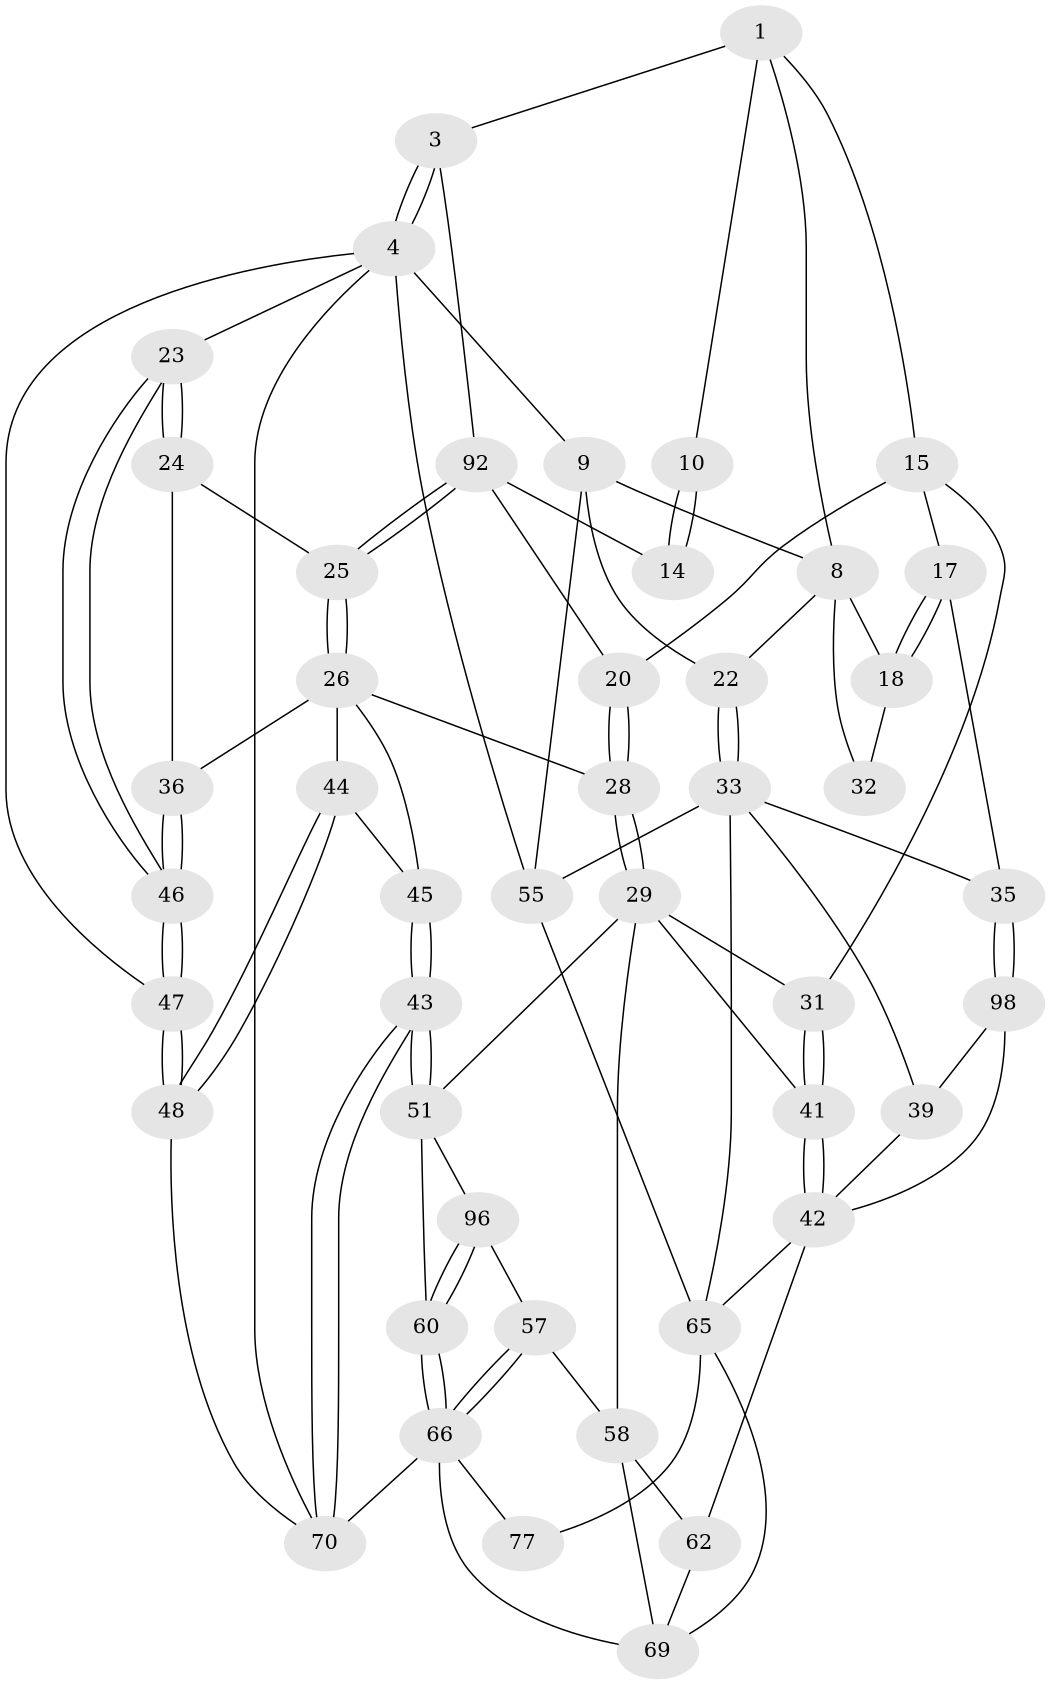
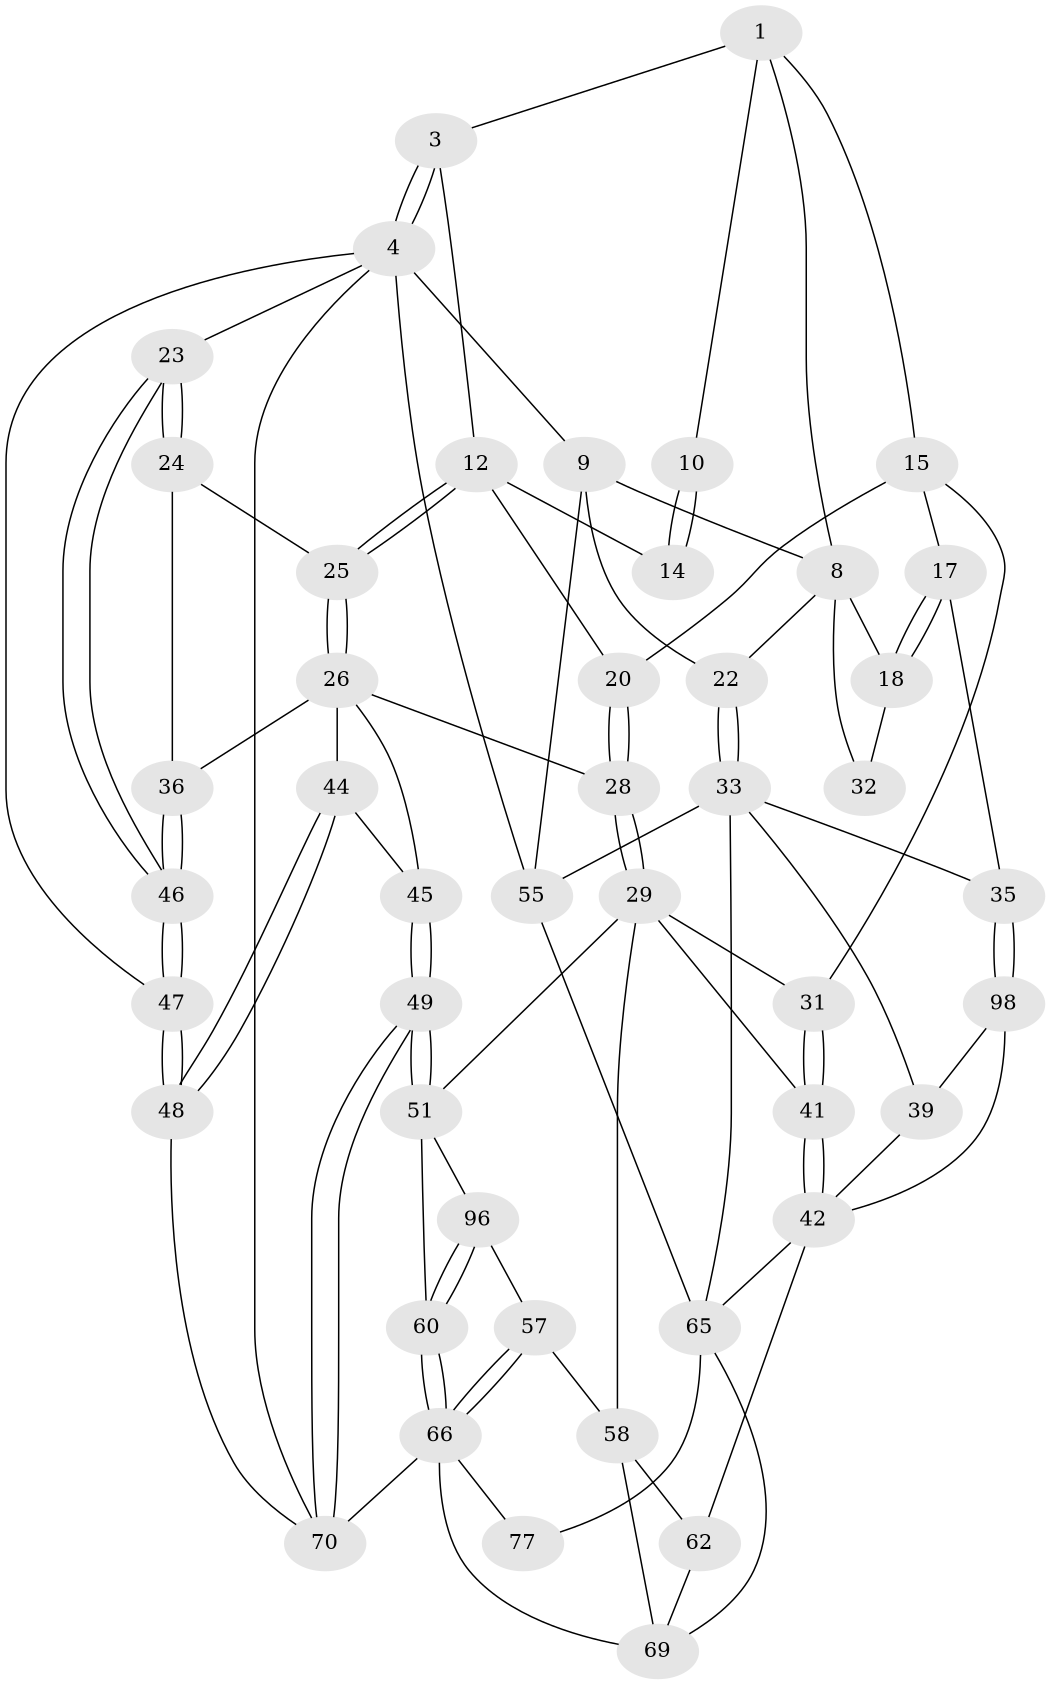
(477, 465) -> (477, 465)
(421, 1004) -> (421, 1004)
